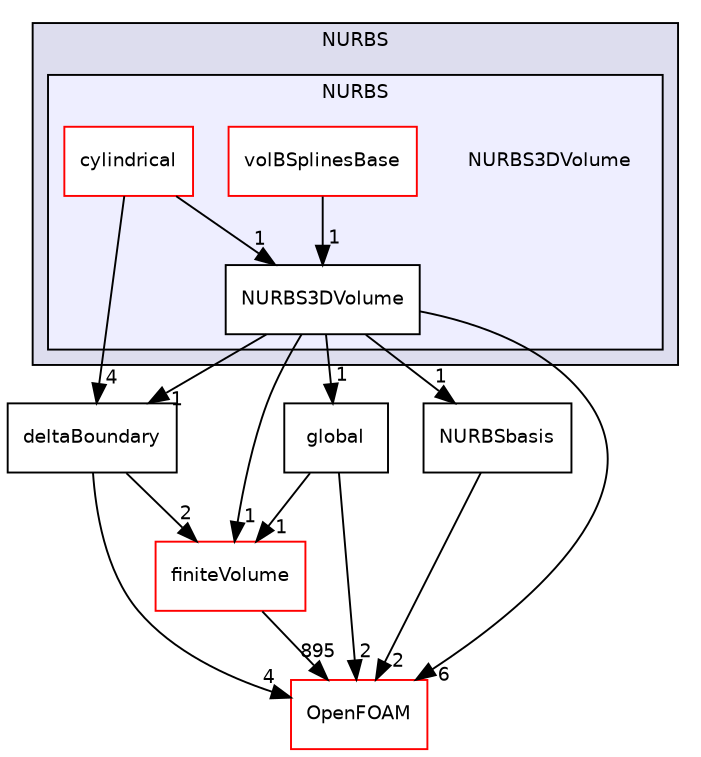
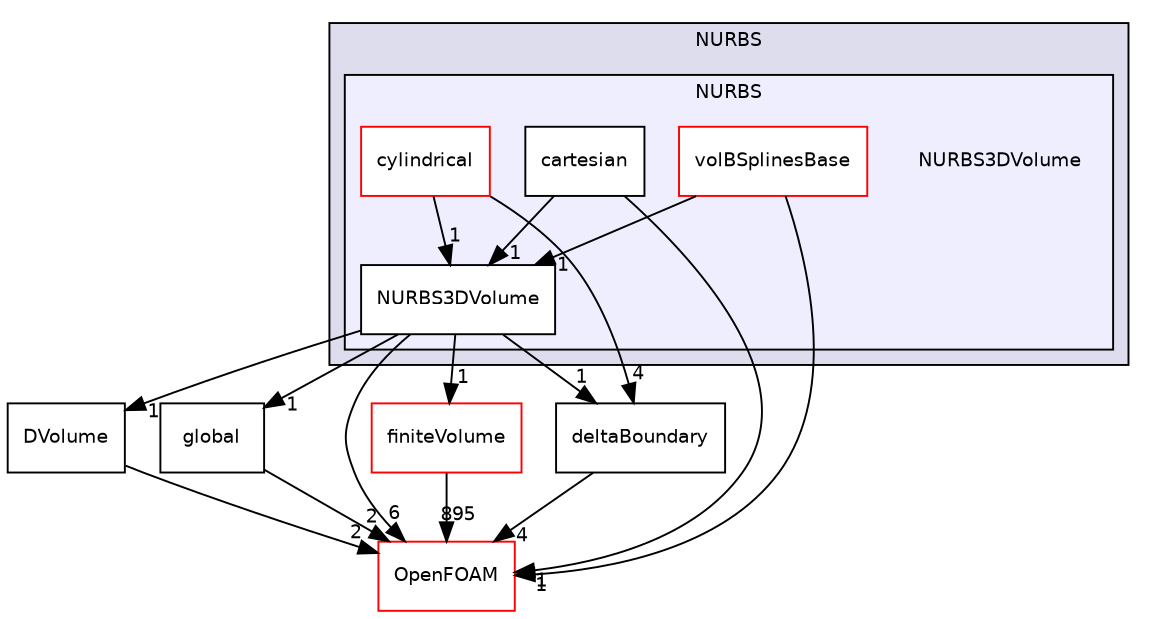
none -> (585, 161)
(497, 438) -> (66, 438)
none -> (782, 466)
(154, 500) -> none
(289, 500) -> none
